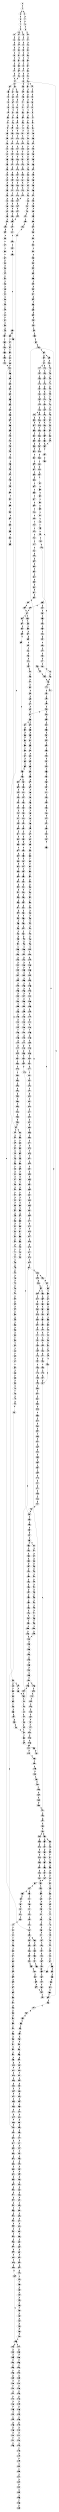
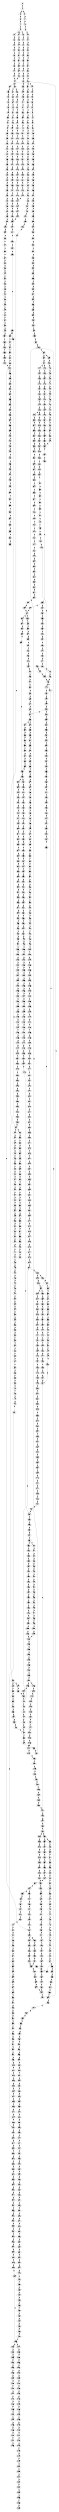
(35, 1964) -> (33, 1964)
